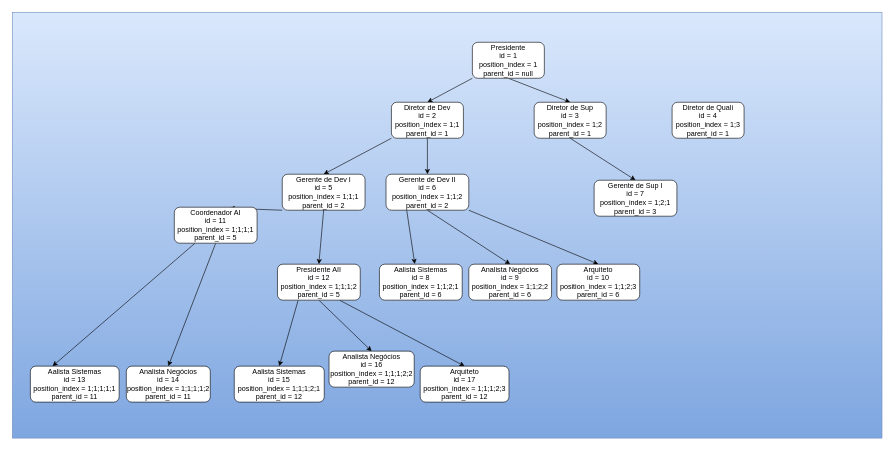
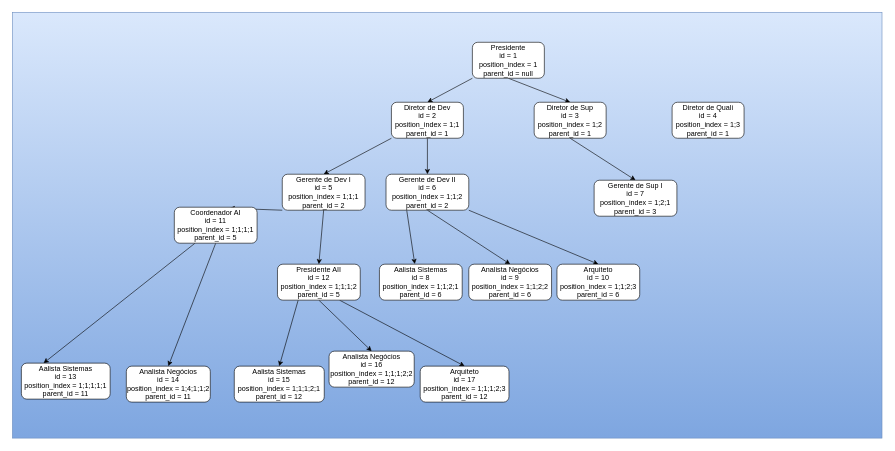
(75, 384) -> (66, 381)
(168, 384) -> (168, 384)
